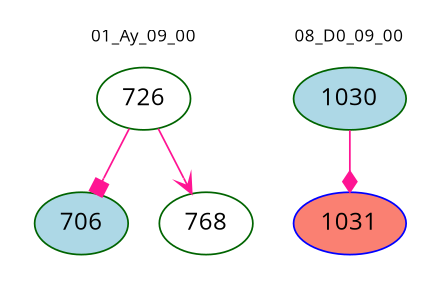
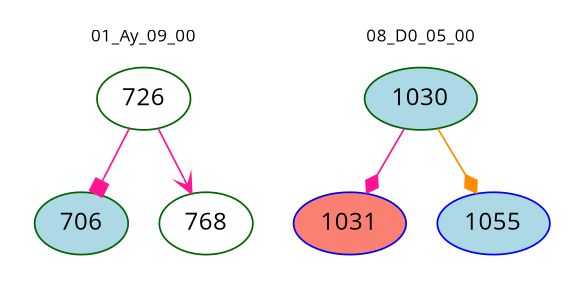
(350, 37) -> (422, 37)
none -> (494, 223)
